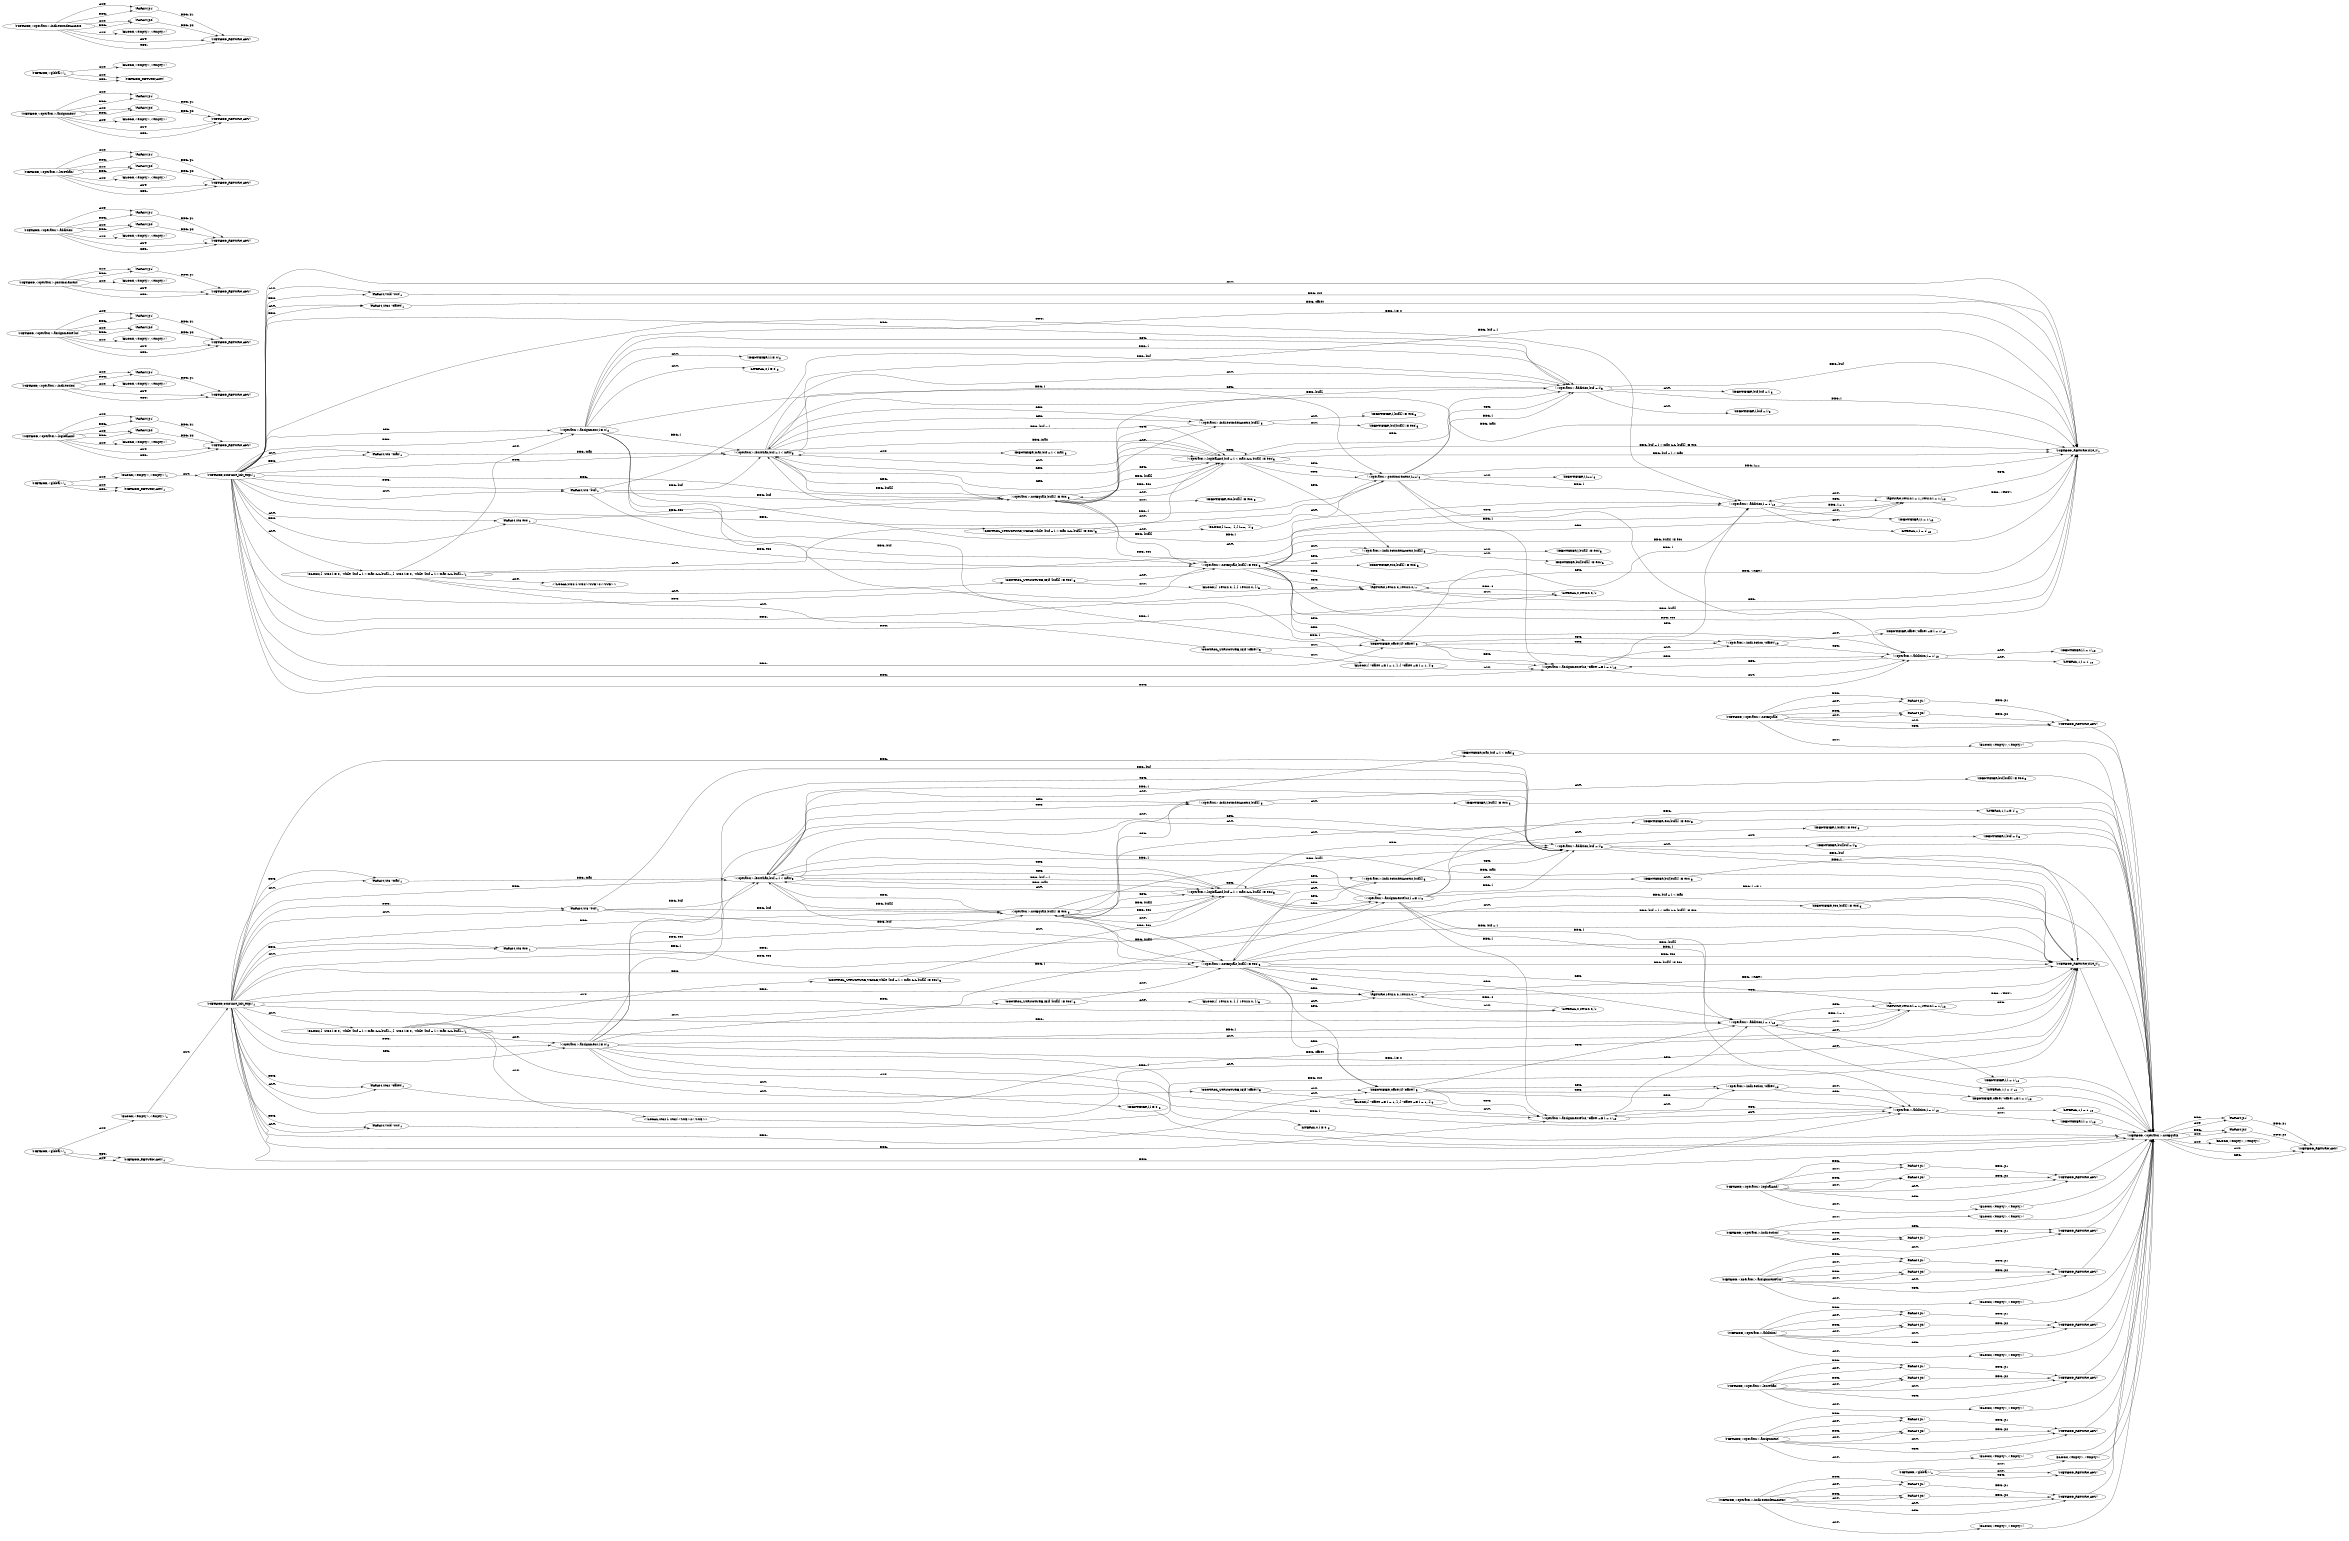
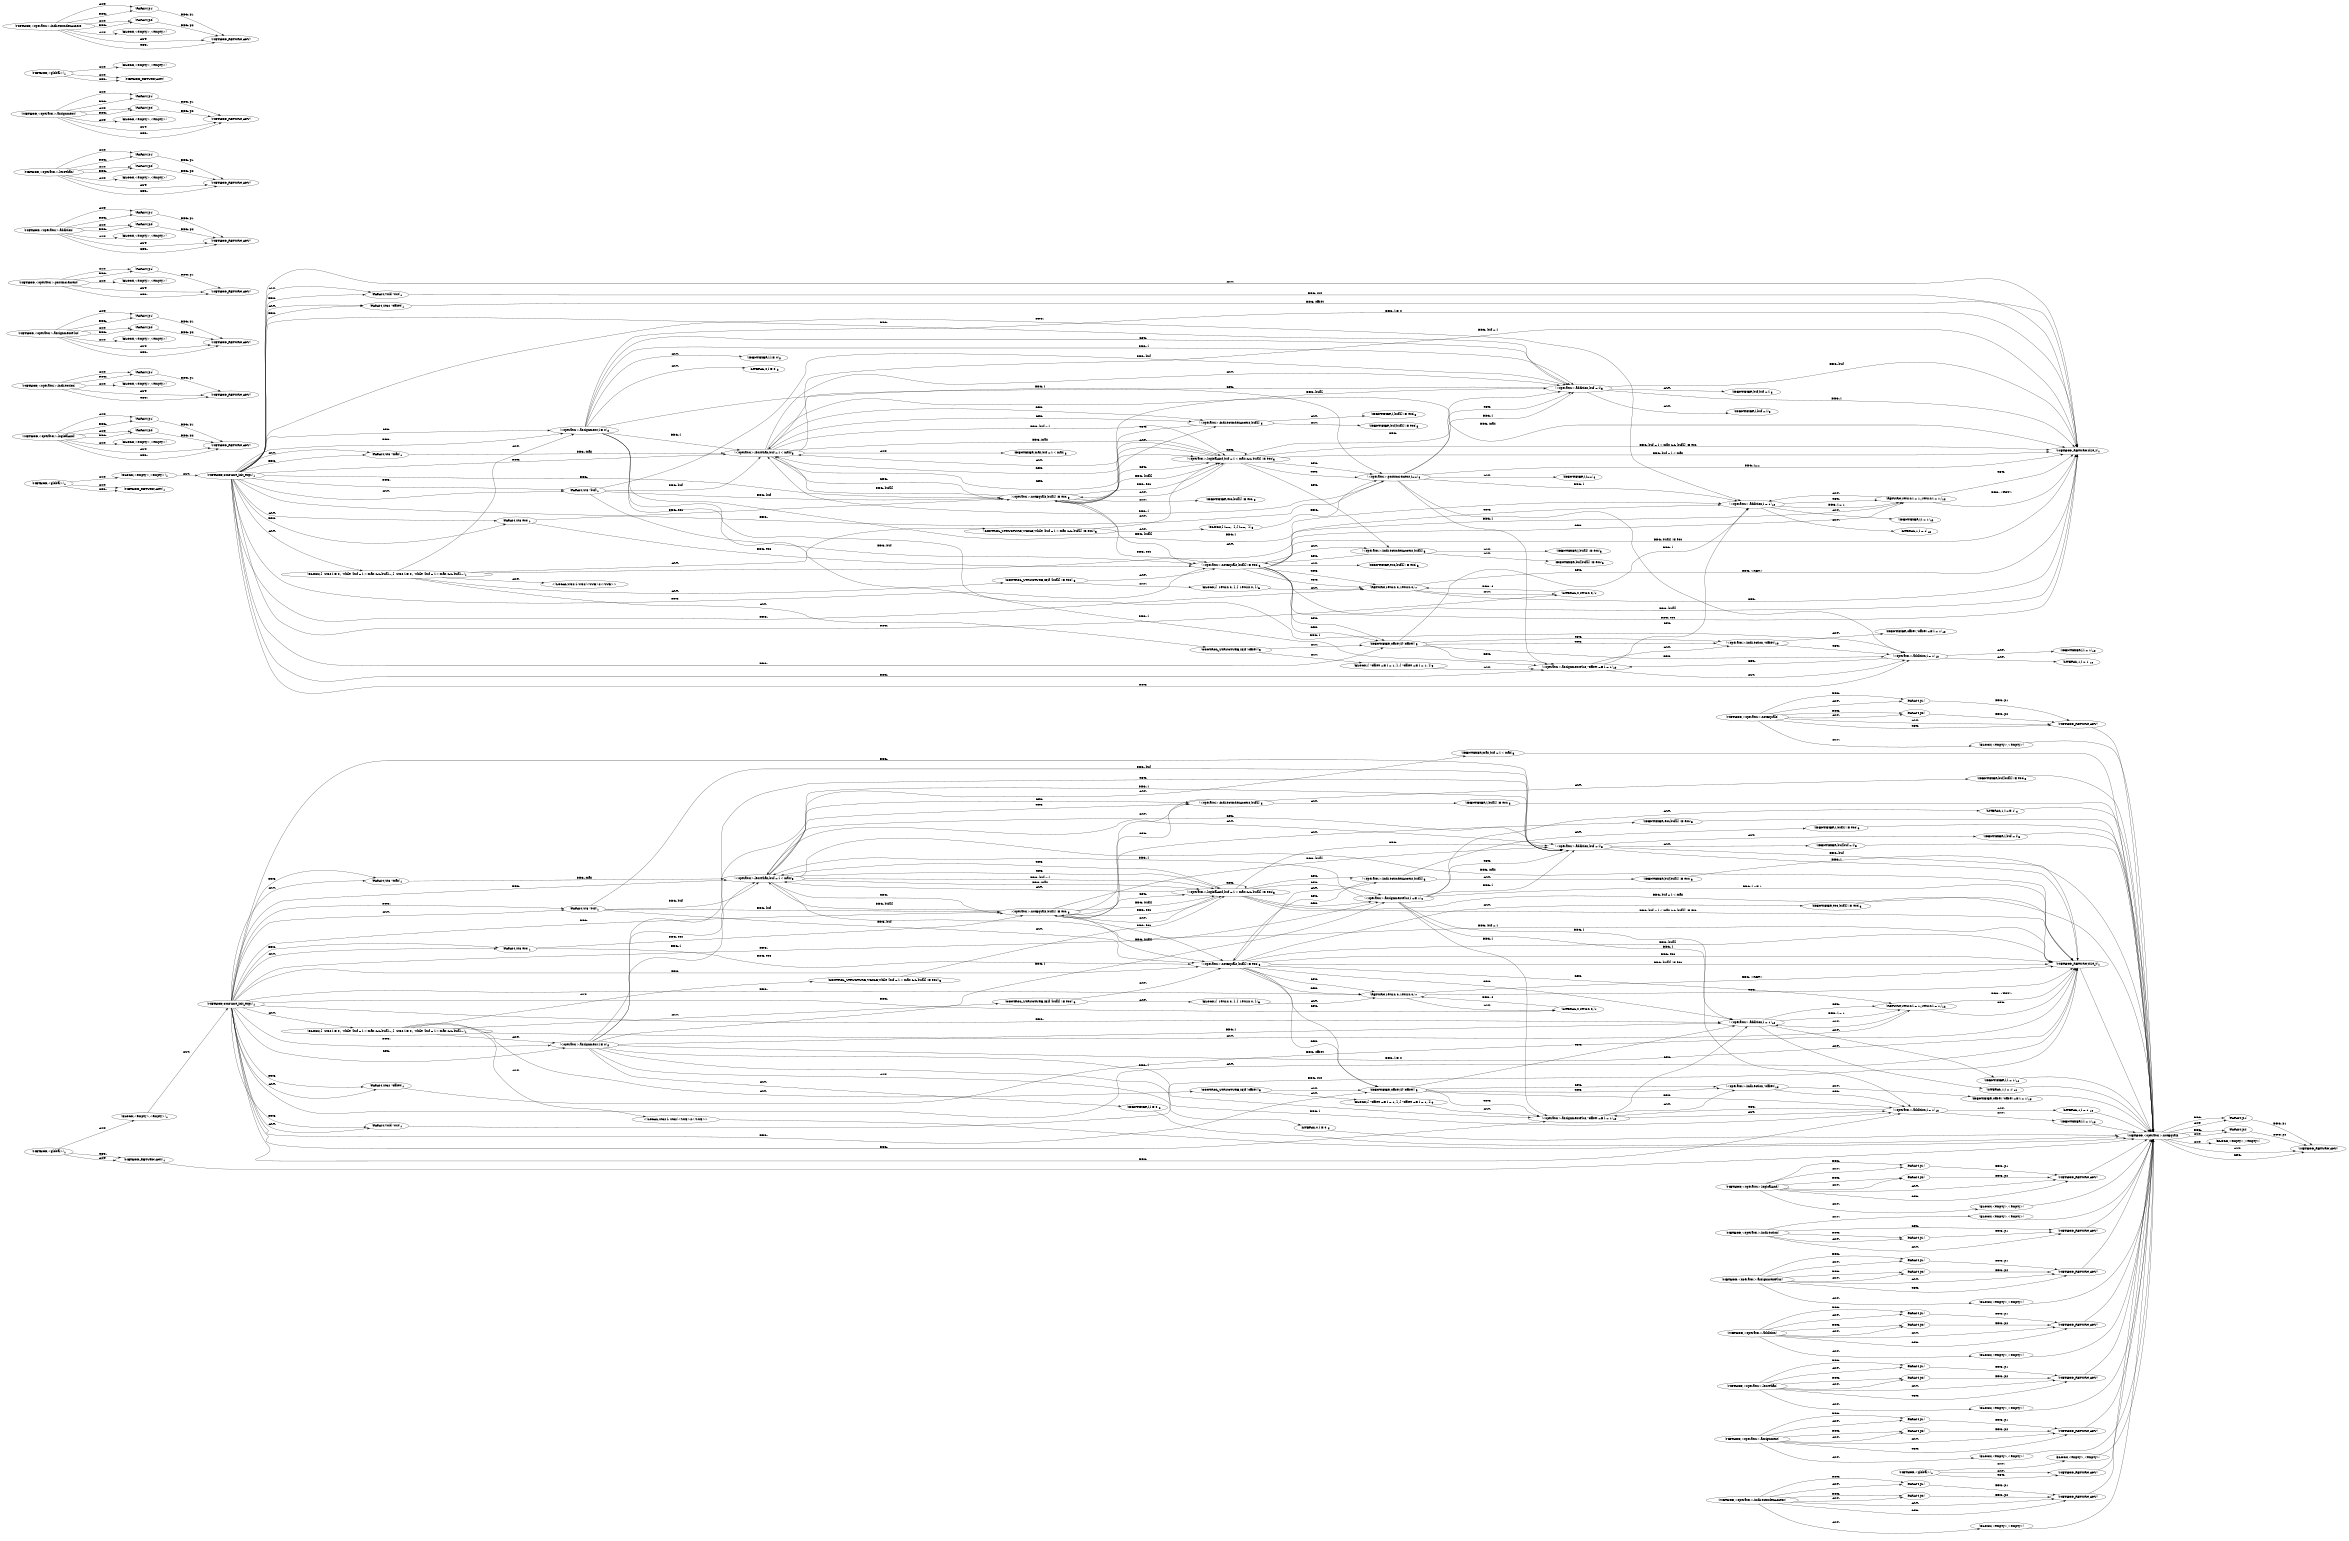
(1315, 510) -> (1315, 510)
(1668, 811) -> (1668, 811)
